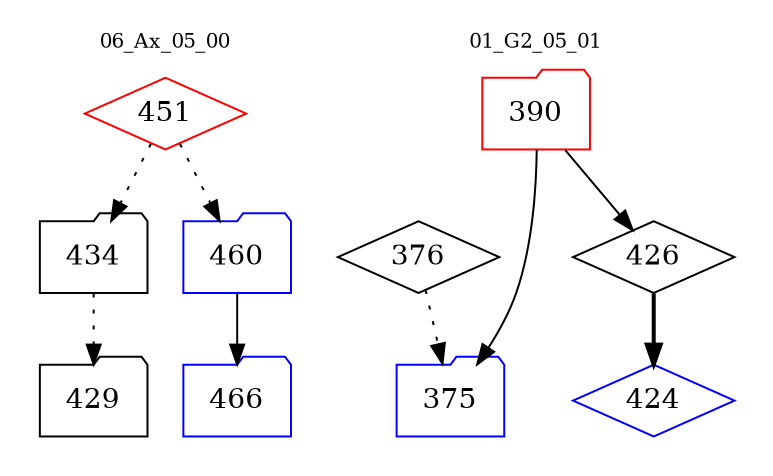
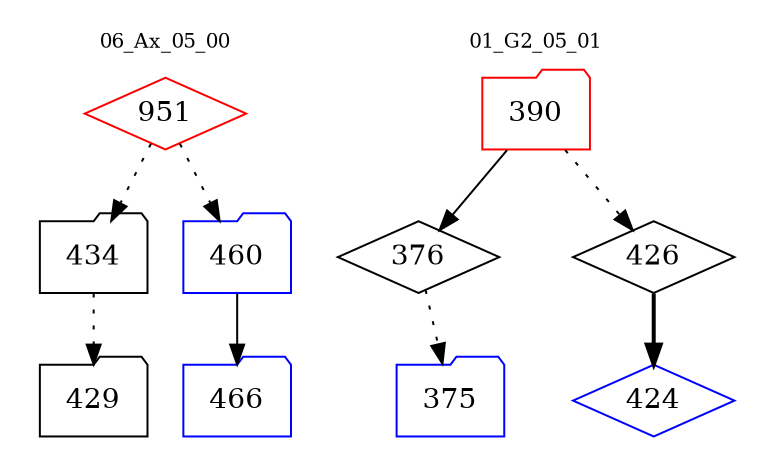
(165, 114) -> (165, 114)
(592, 182) -> (592, 182)
(527, 252) -> (480, 182)
